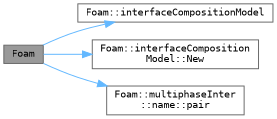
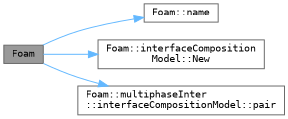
(175, 13) -> (181, 13)
(175, 100) -> (181, 100)
